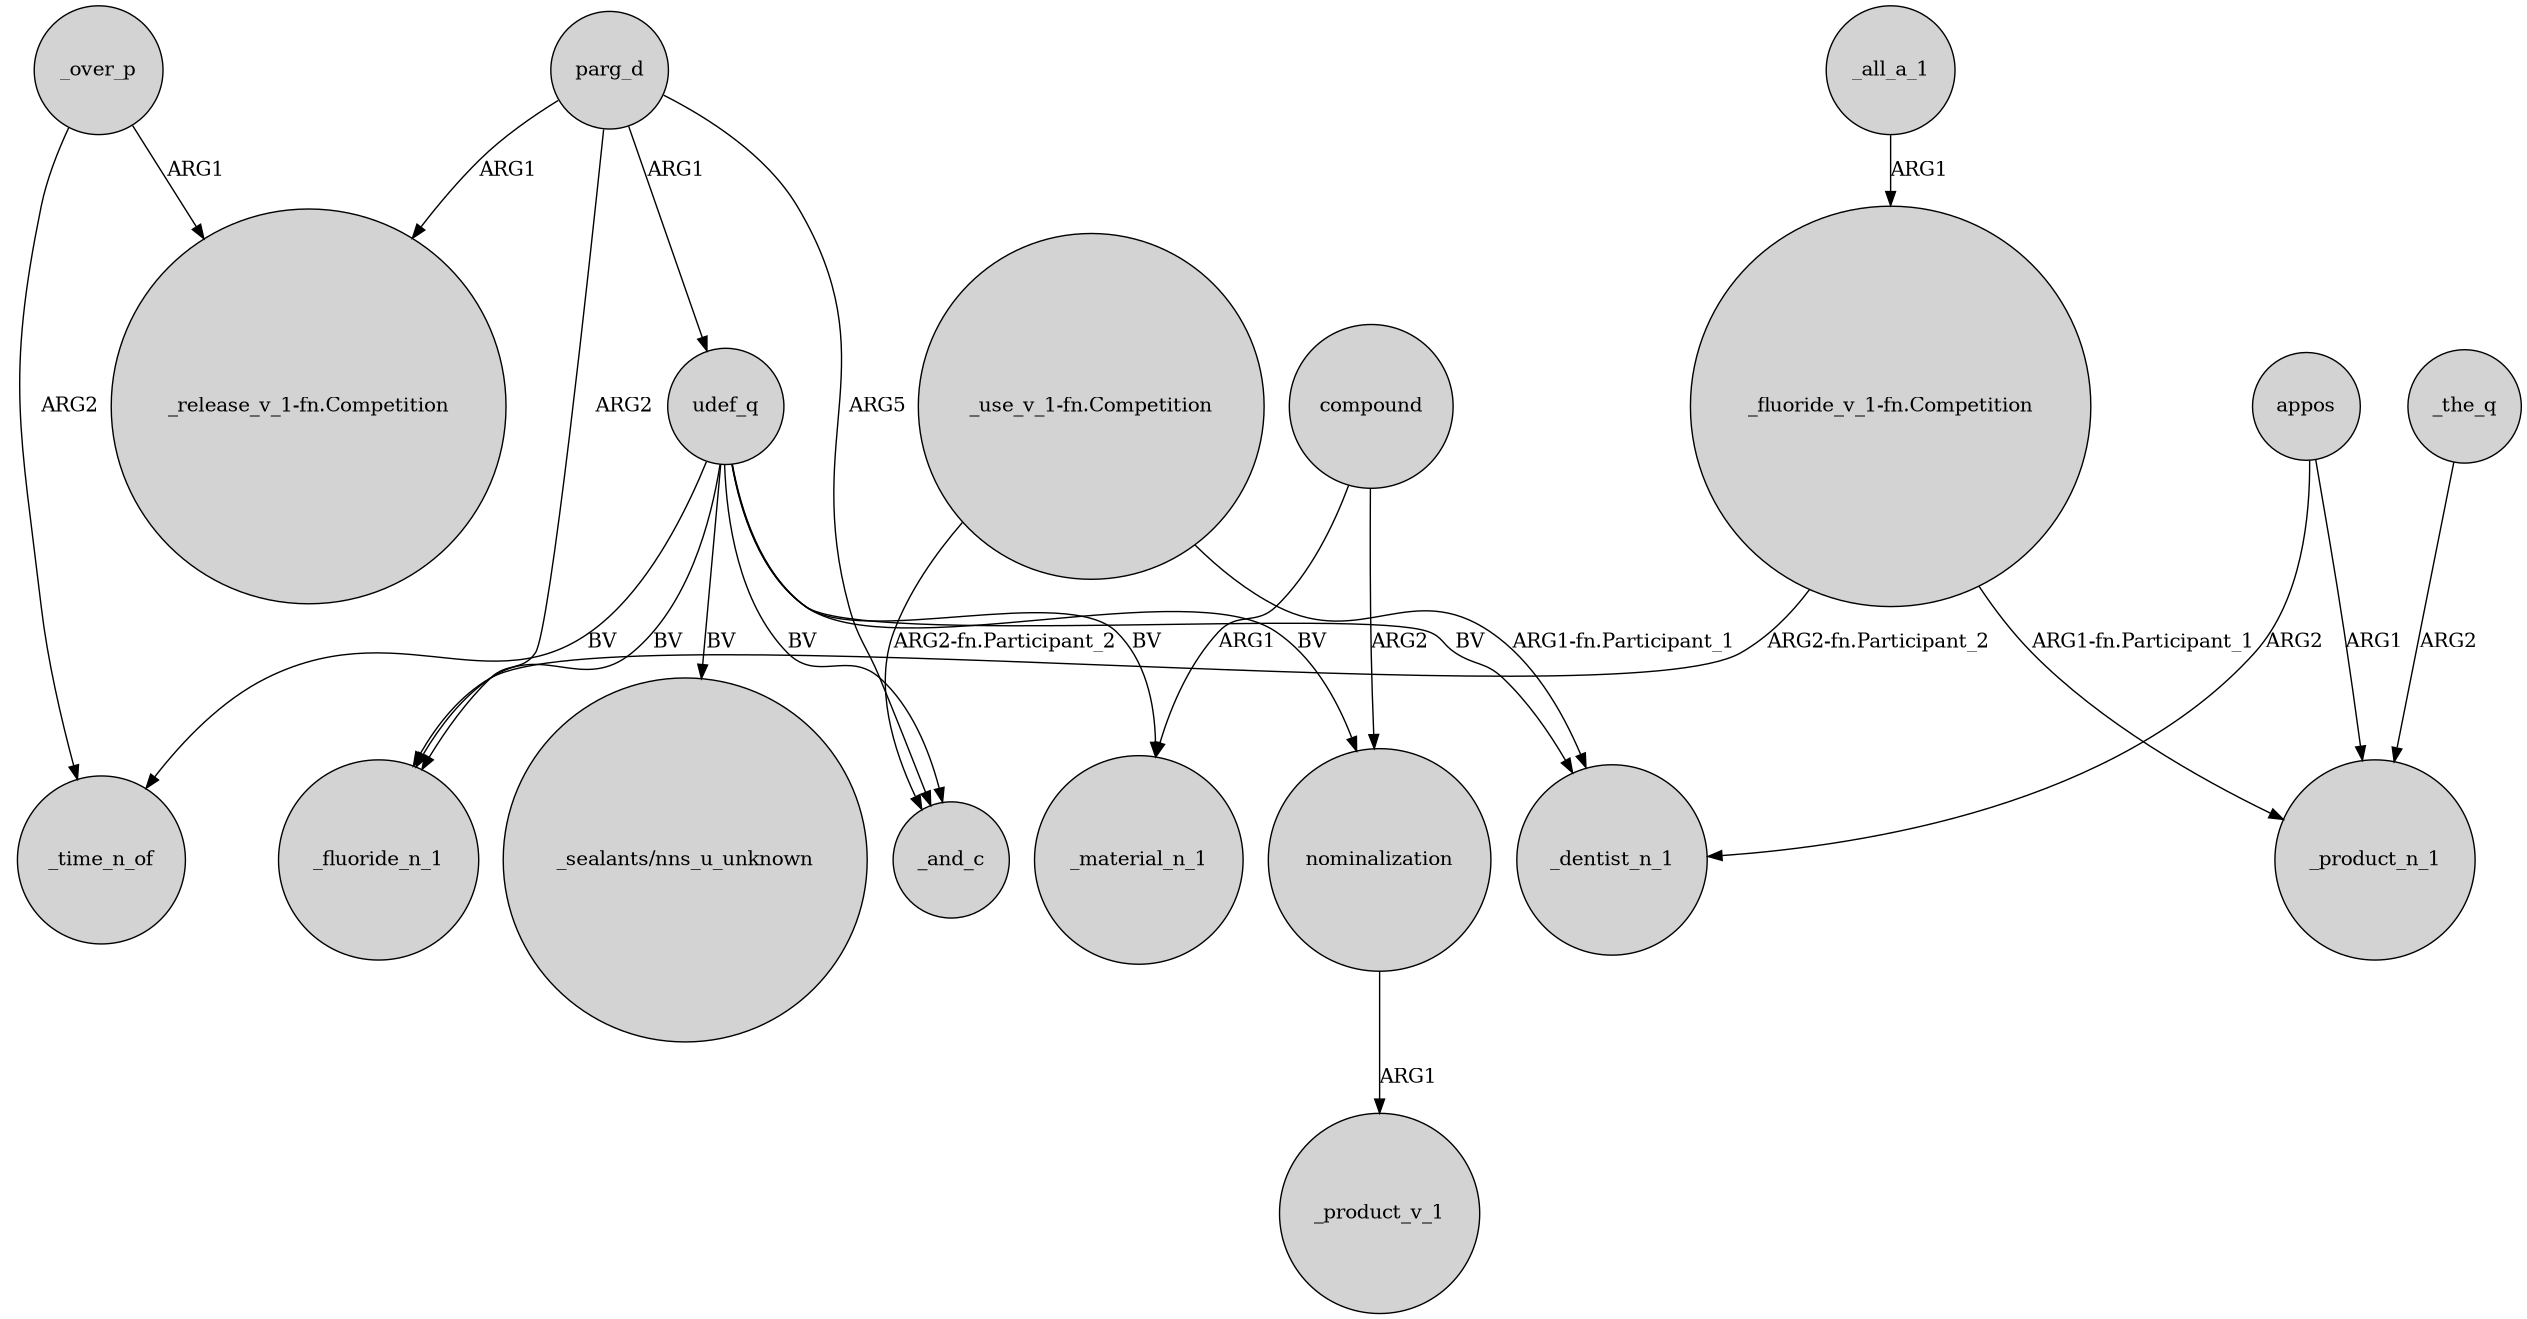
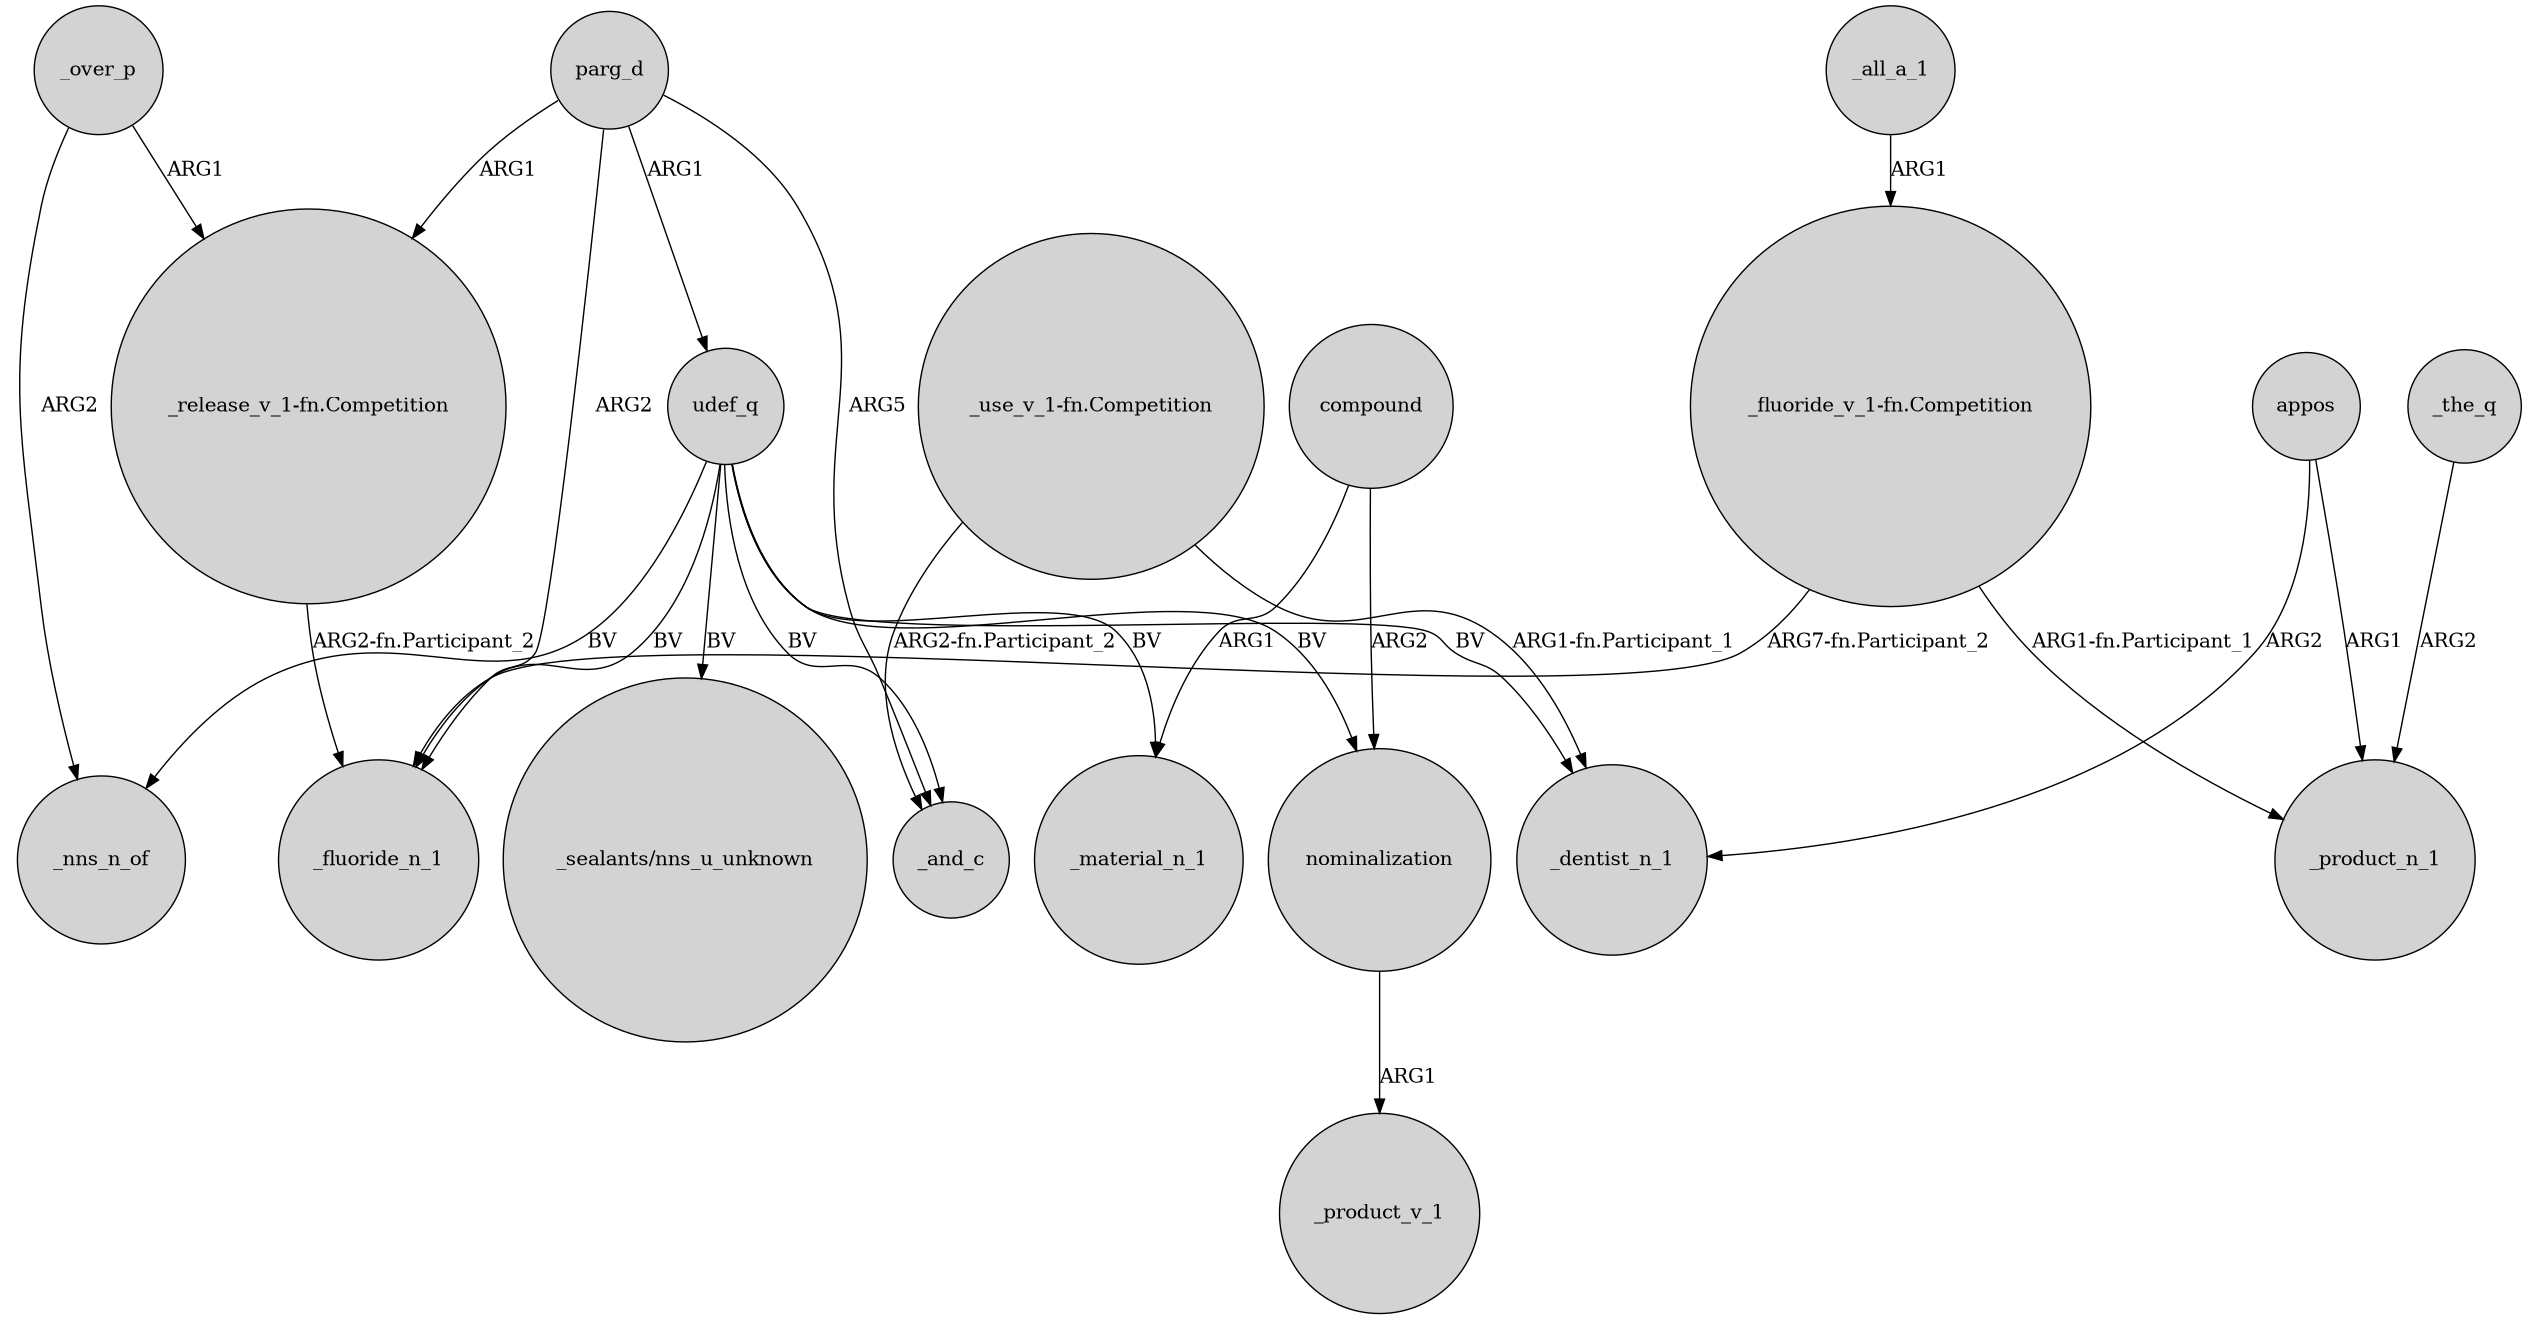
(1879, 642) -> (1879, 642)
none -> (318, 679)
(101, 860) -> (101, 860)
